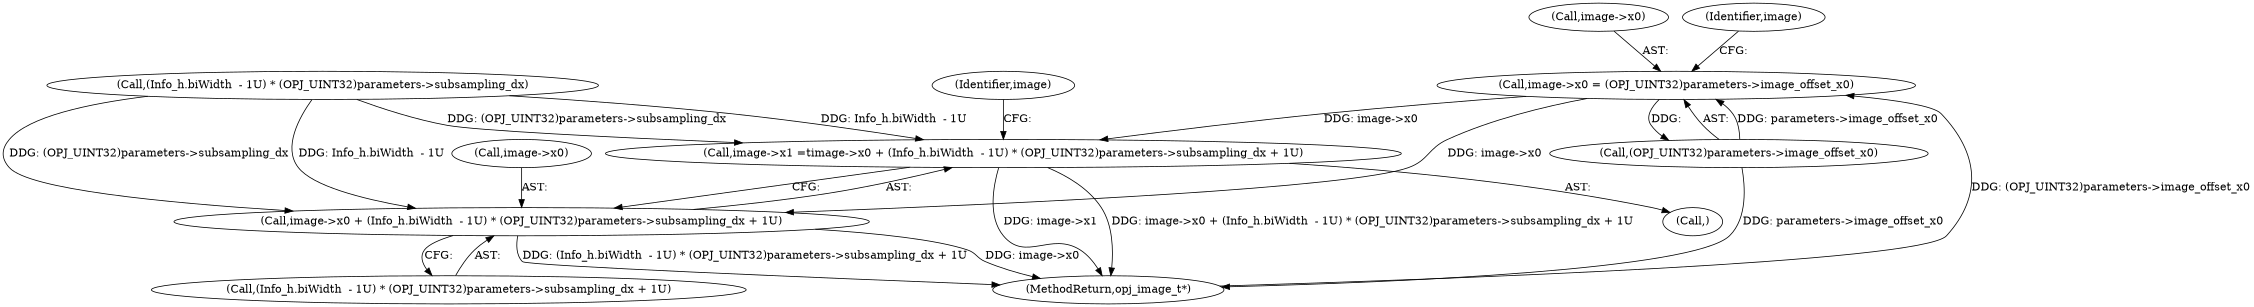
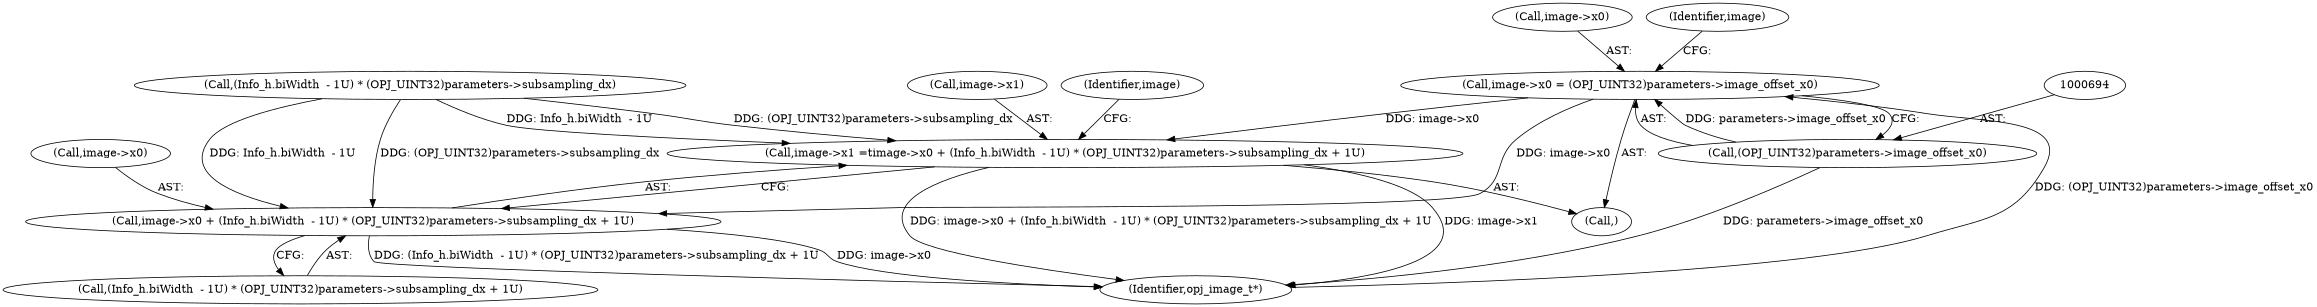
none -> (977, 85)
none -> (2085, 85)
(1668, 119) -> (1907, 119)
none -> (1618, 149)
(1108, 290) -> (1196, 290)
